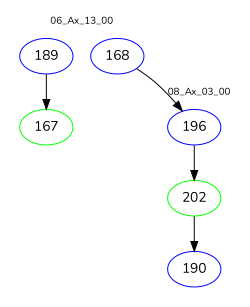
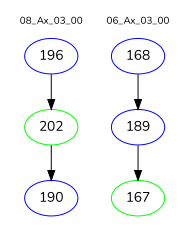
(82, 21) -> (138, 21)
(166, 93) -> (138, 87)
